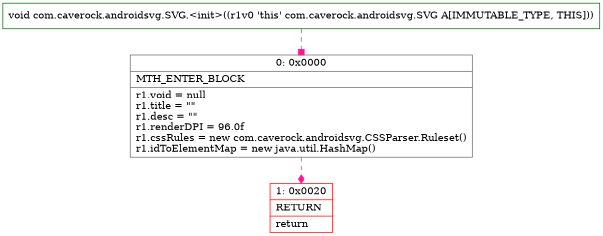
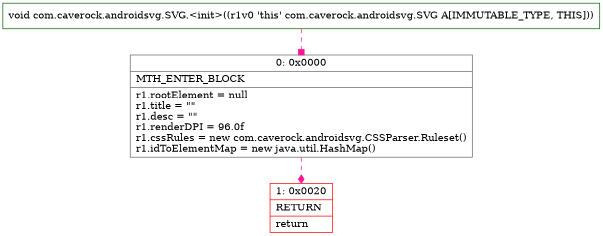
(171, 95) -> (192, 95)
